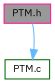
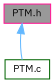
(34, 36) -> (21, 47)
